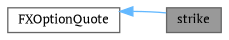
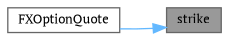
(150, 12) -> (136, 29)
